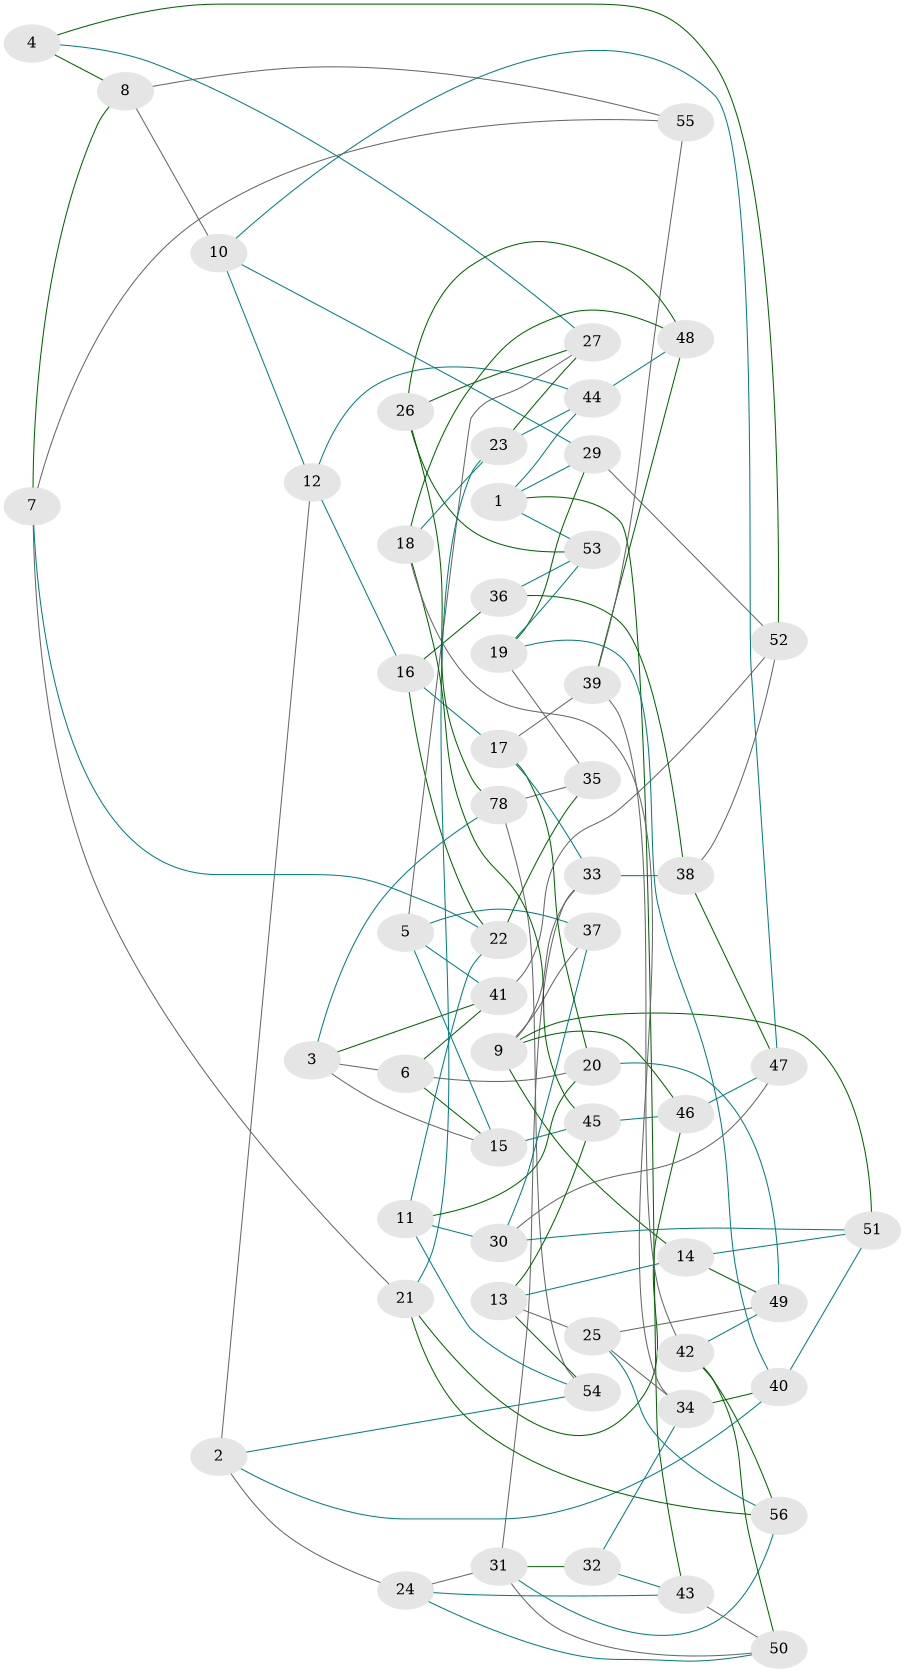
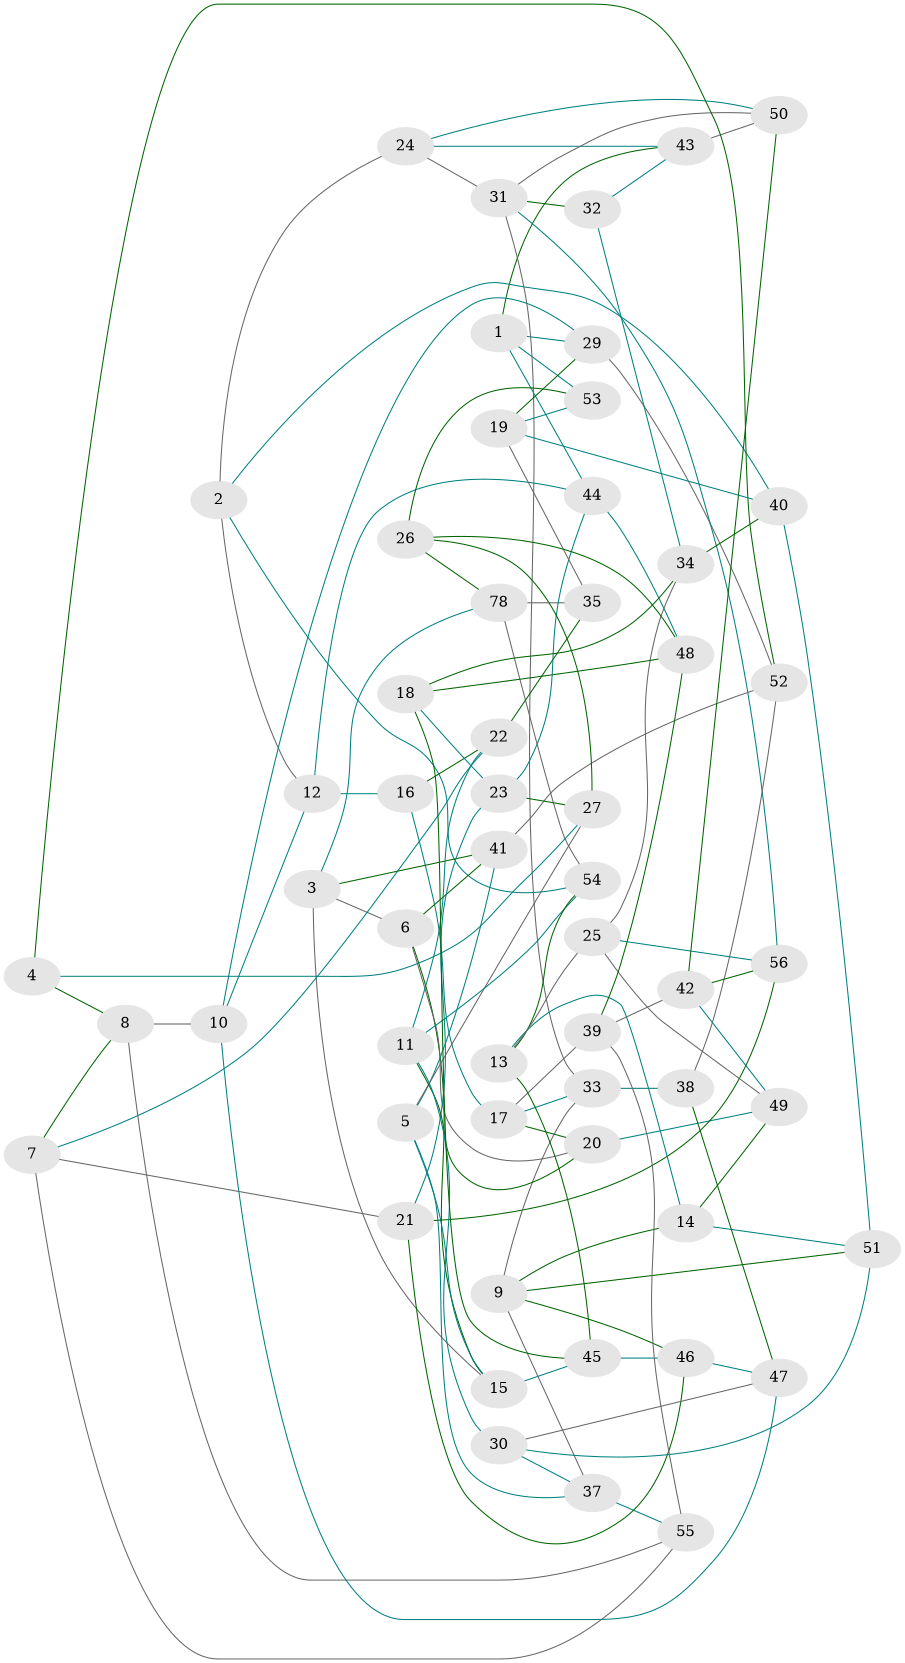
(499, 598) -> none
(623, 759) -> (541, 655)
none -> (640, 1513)
